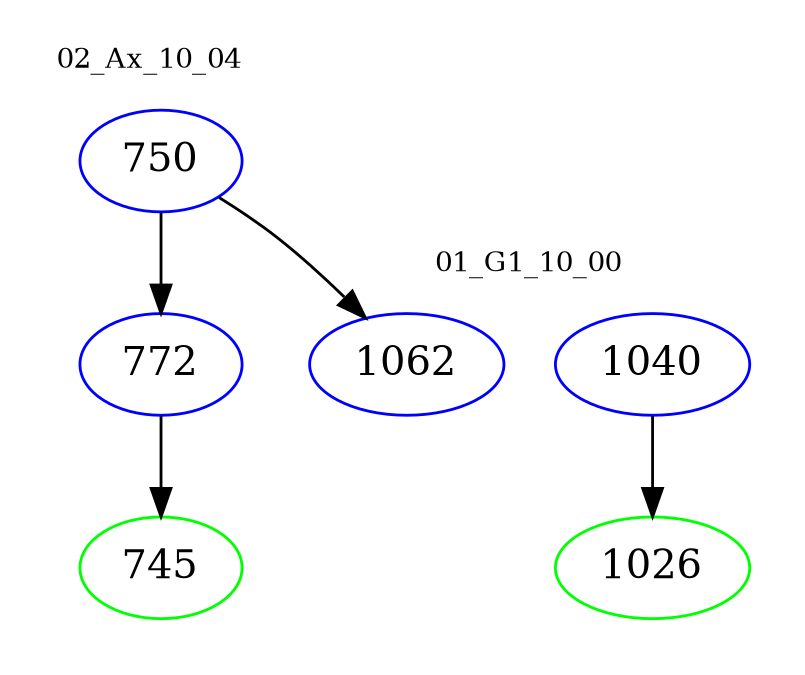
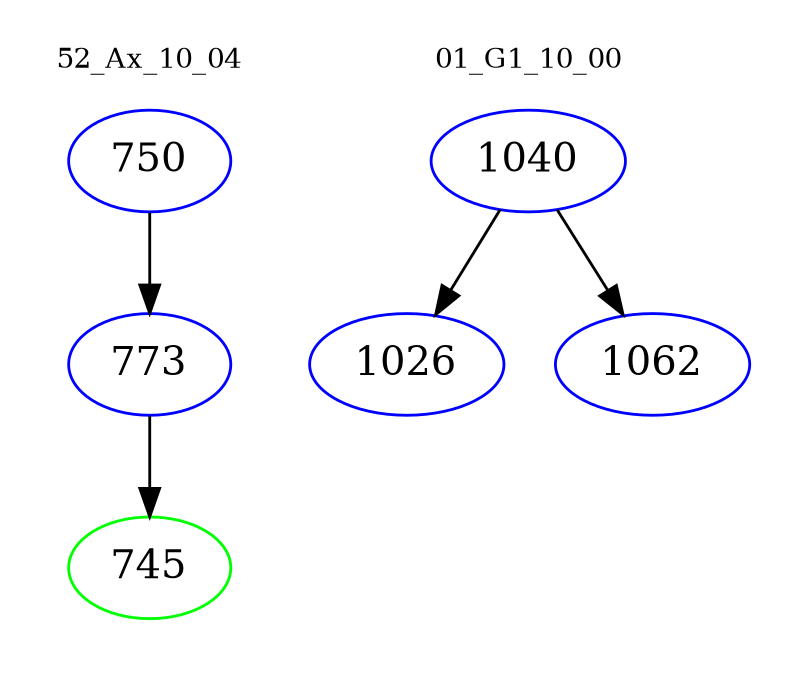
(150, 61) -> (150, 61)
(306, 262) -> (582, 250)
(161, 364) -> (150, 364)
(653, 568) -> (407, 364)
